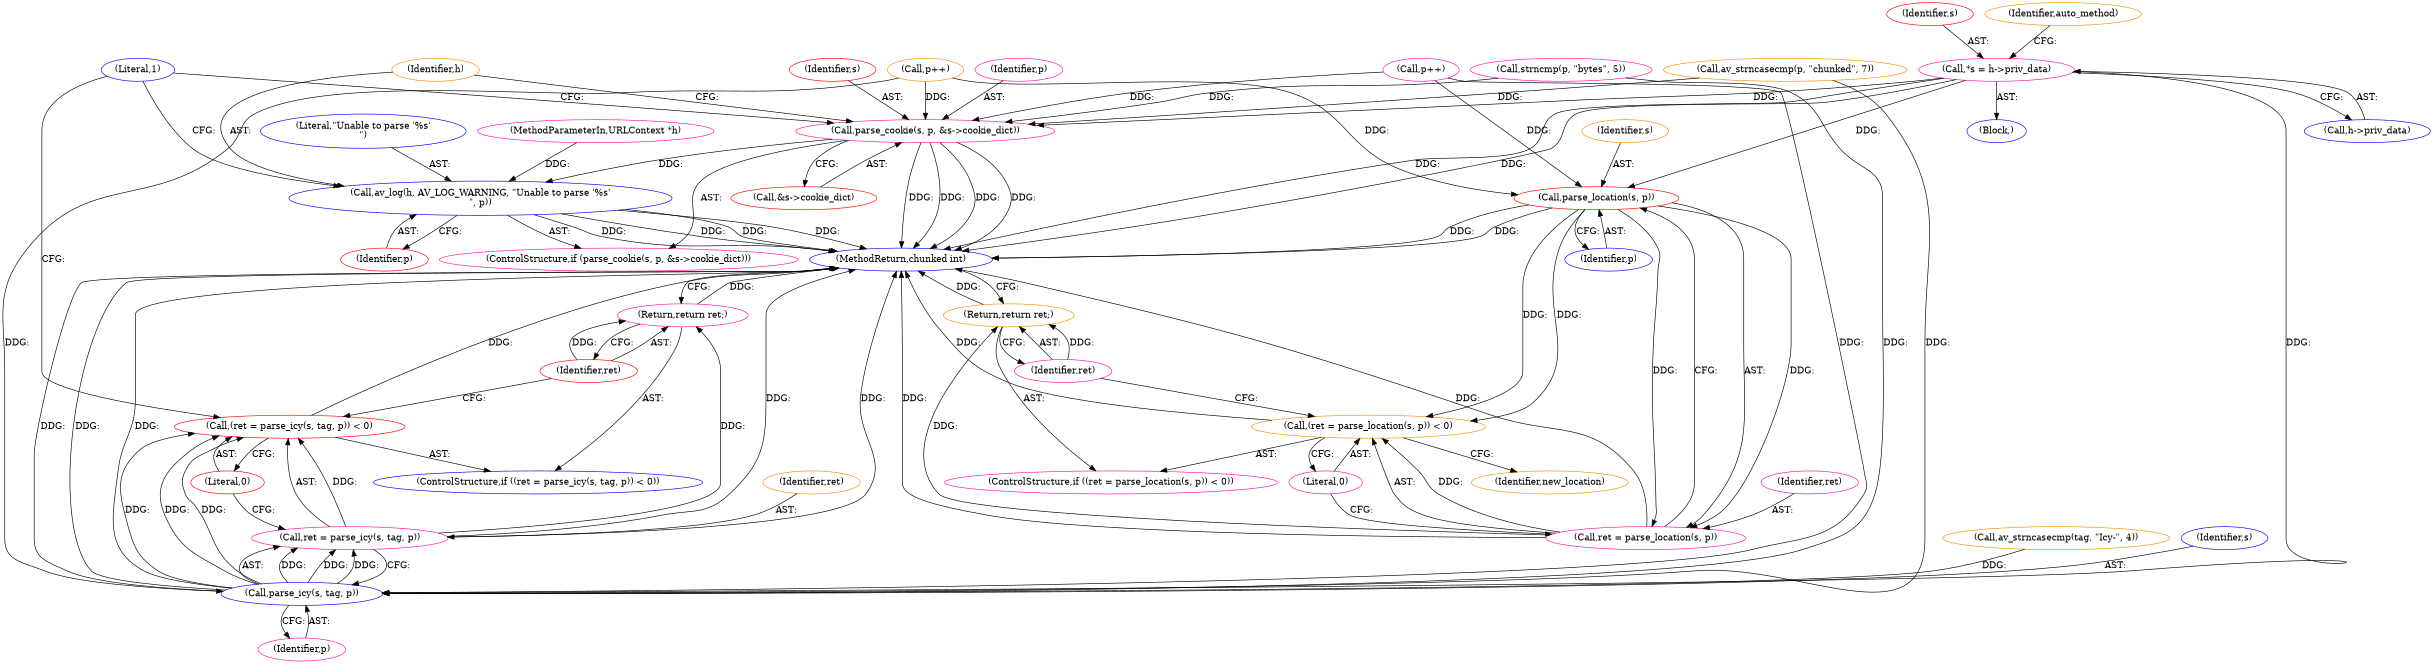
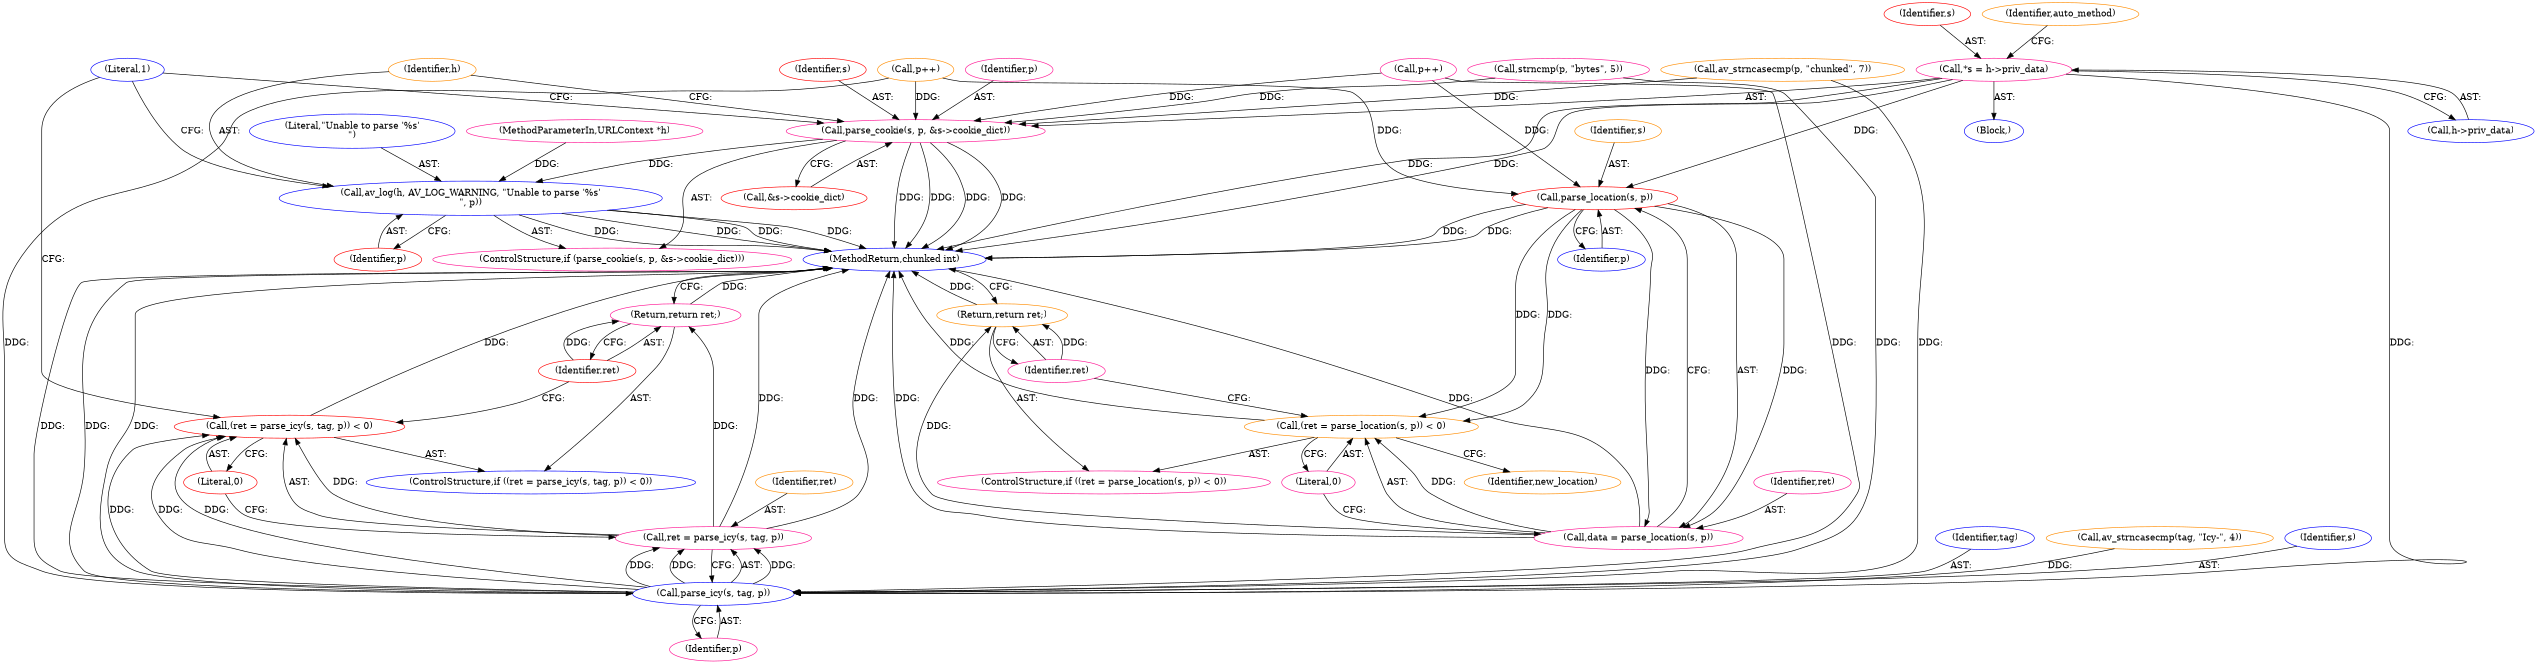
(1767, 98) -> (1758, 98)
(1646, 538) -> (1639, 538)
none -> (1985, 538)
